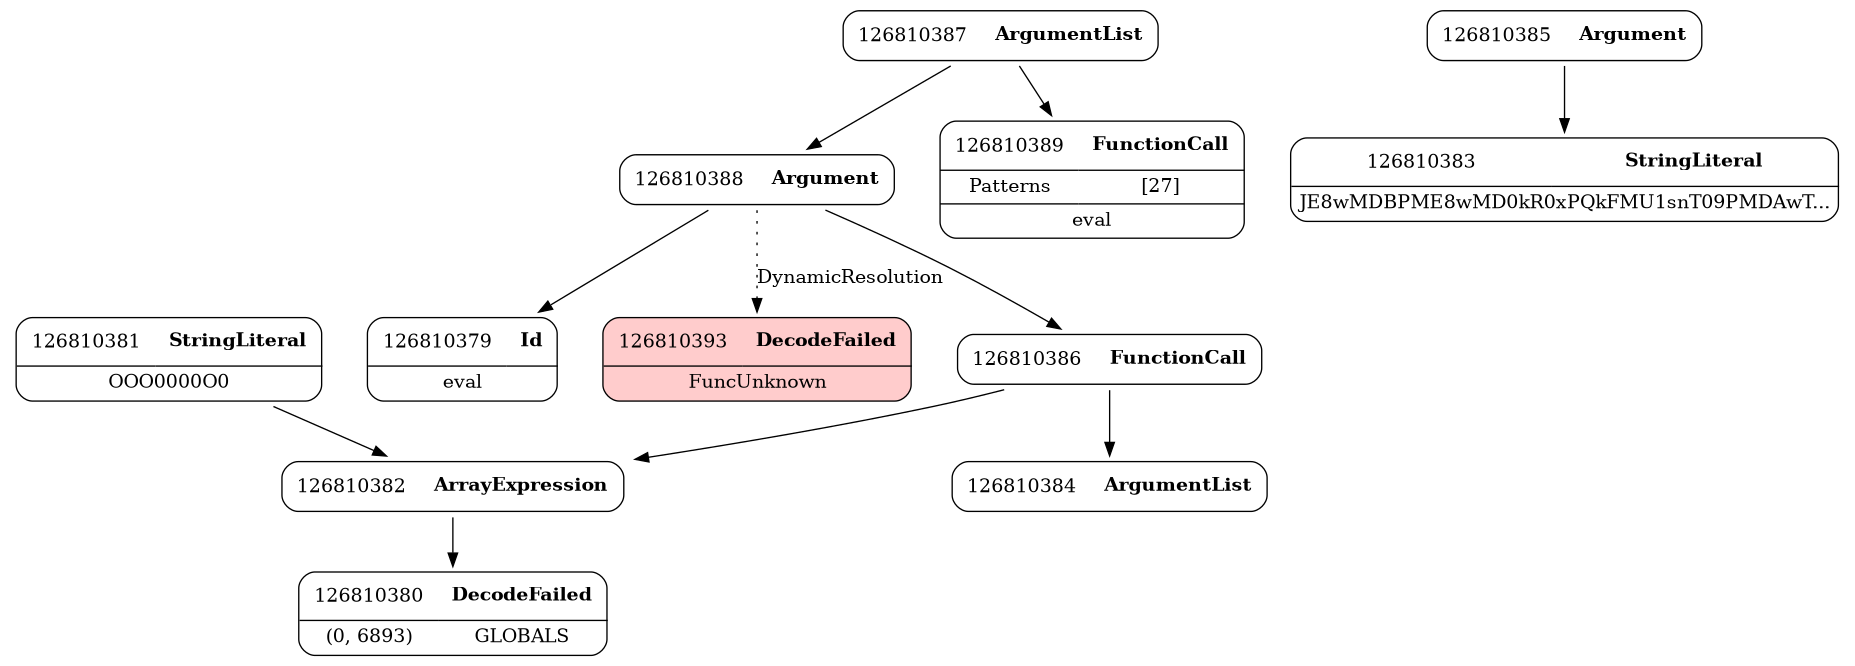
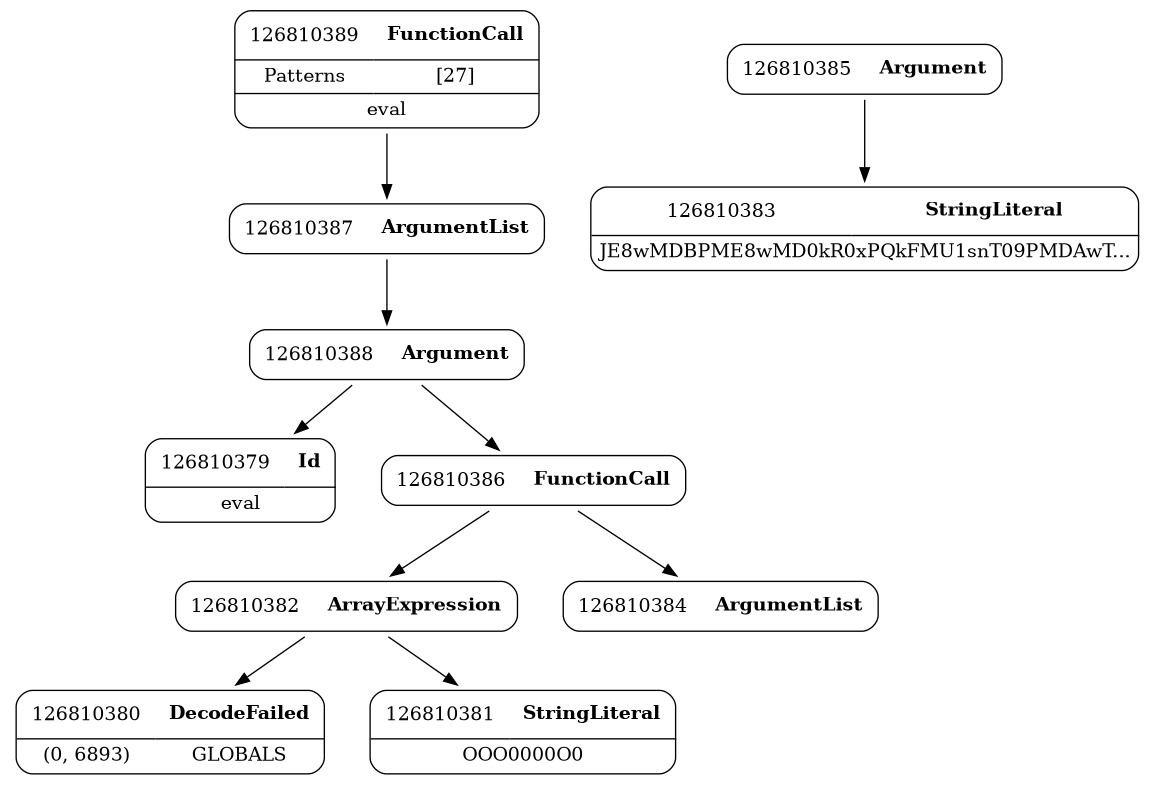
(1032, 85) -> (387, 159)
(757, 359) -> none
(324, 429) -> (417, 657)
